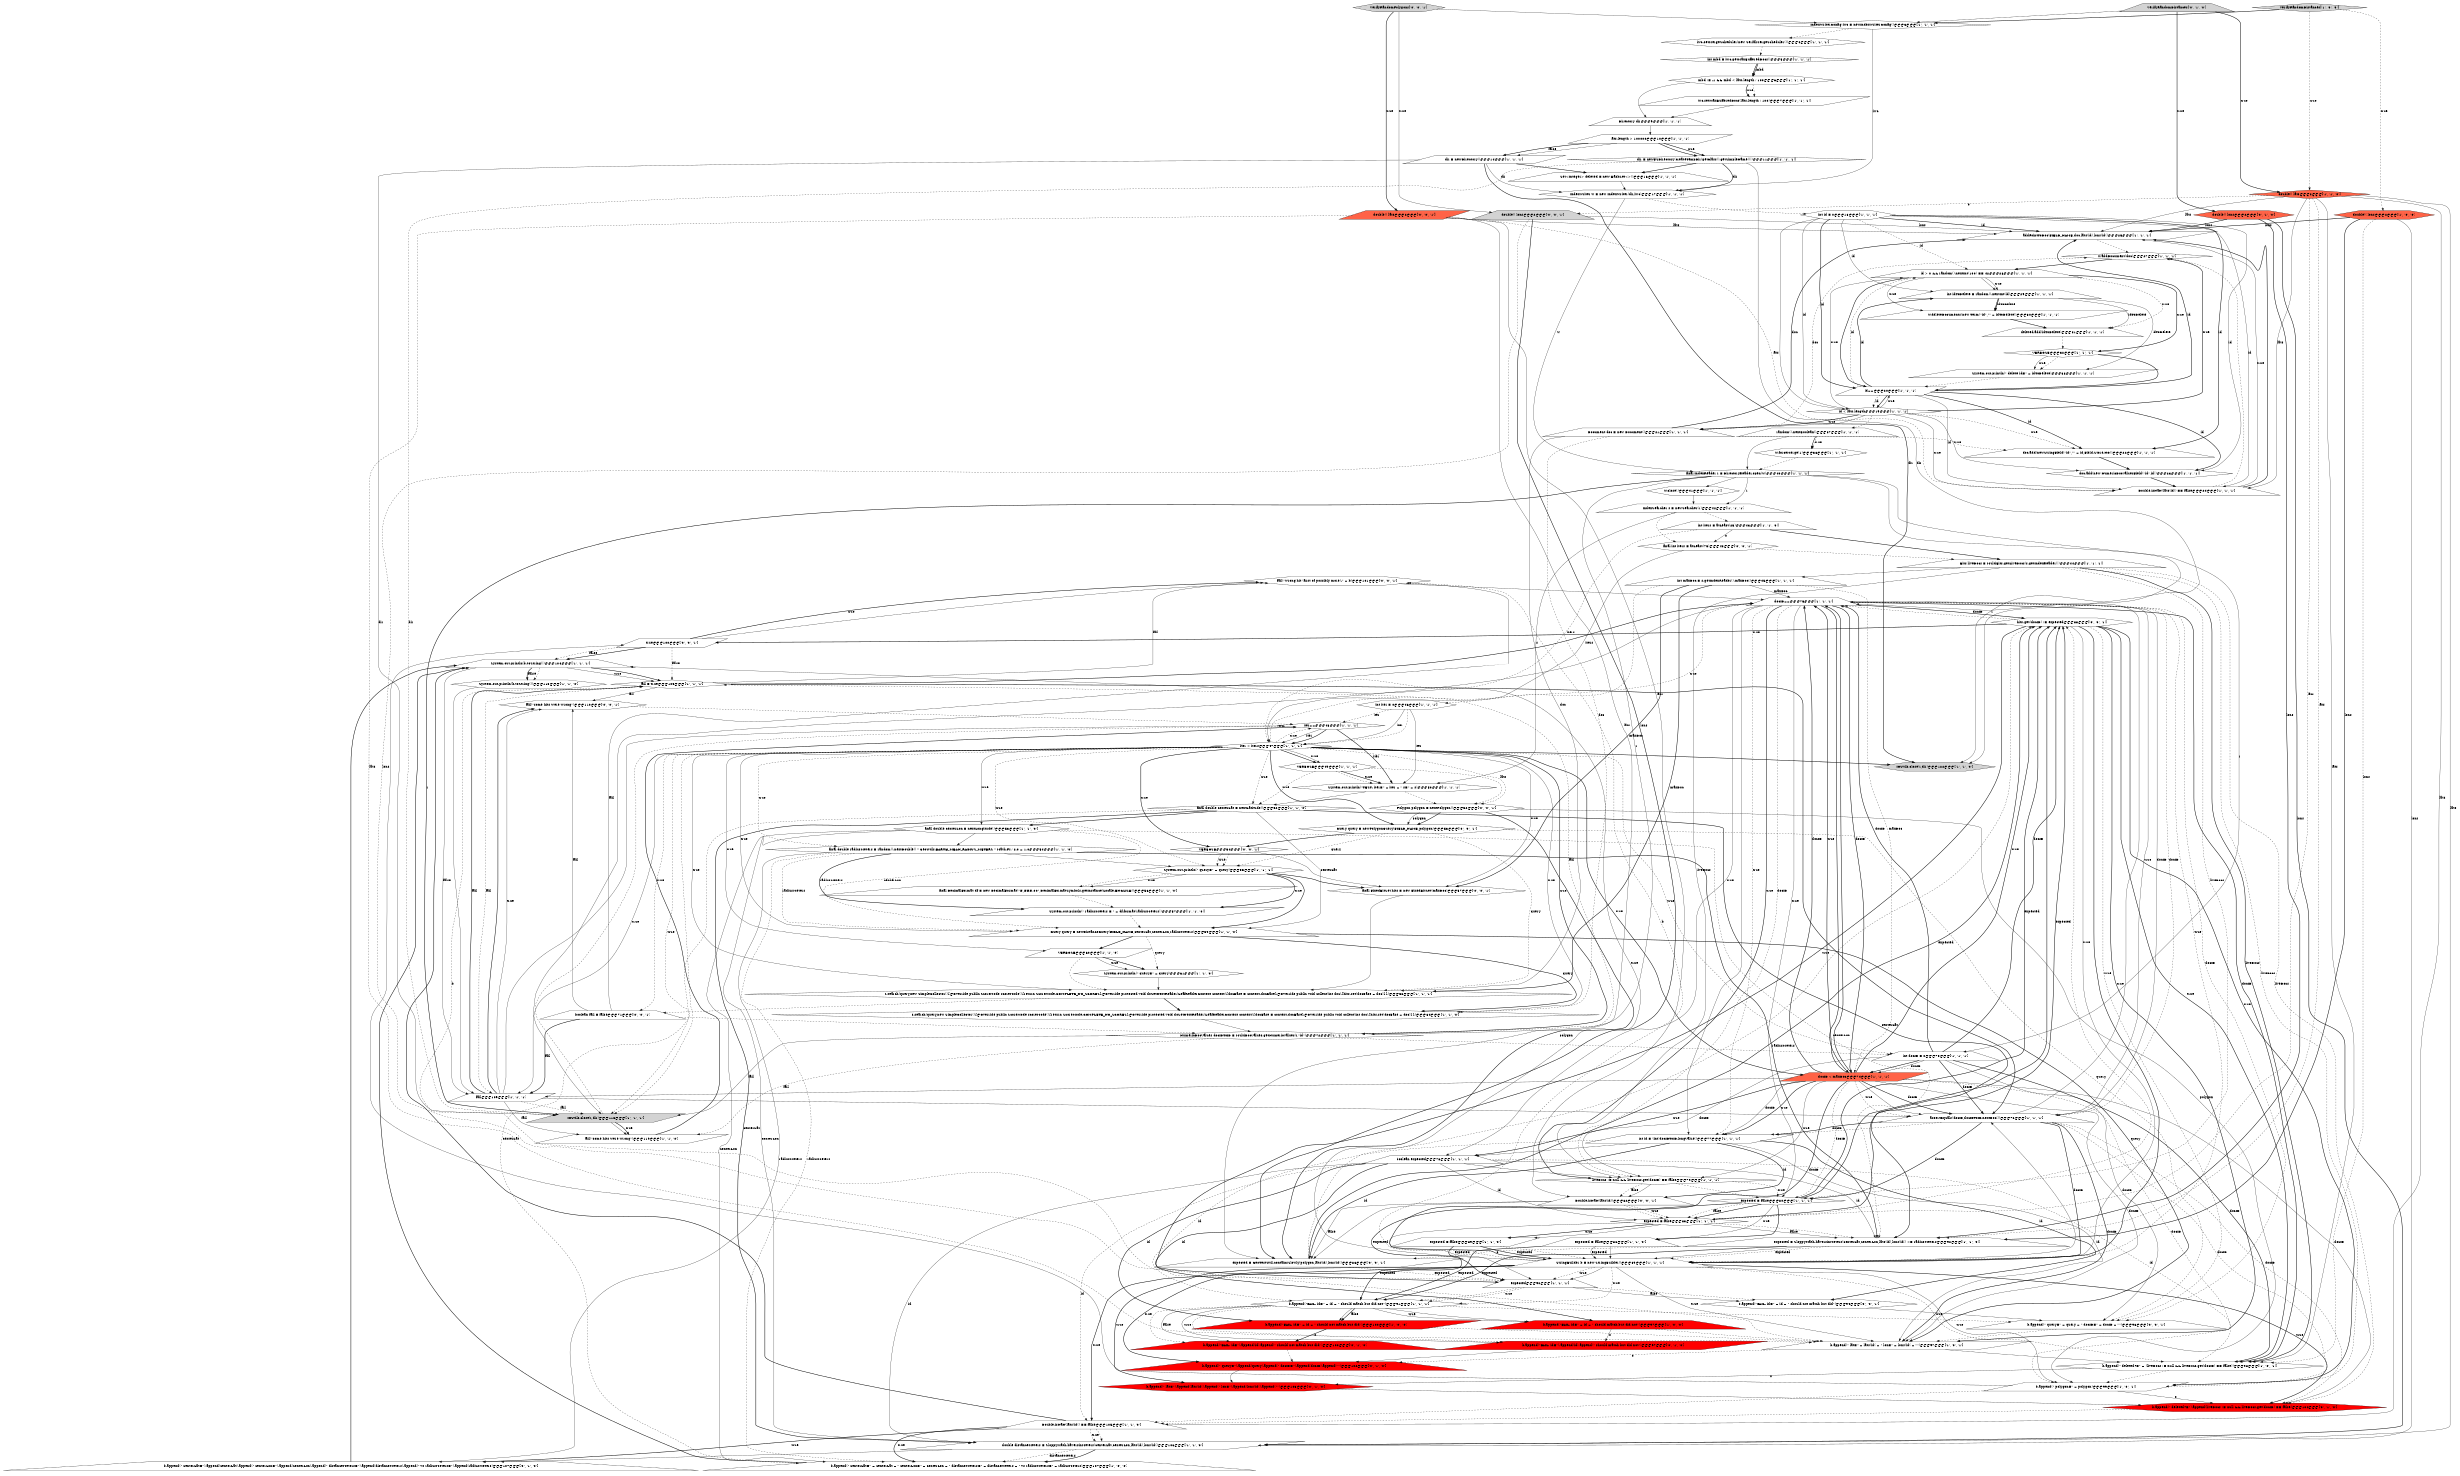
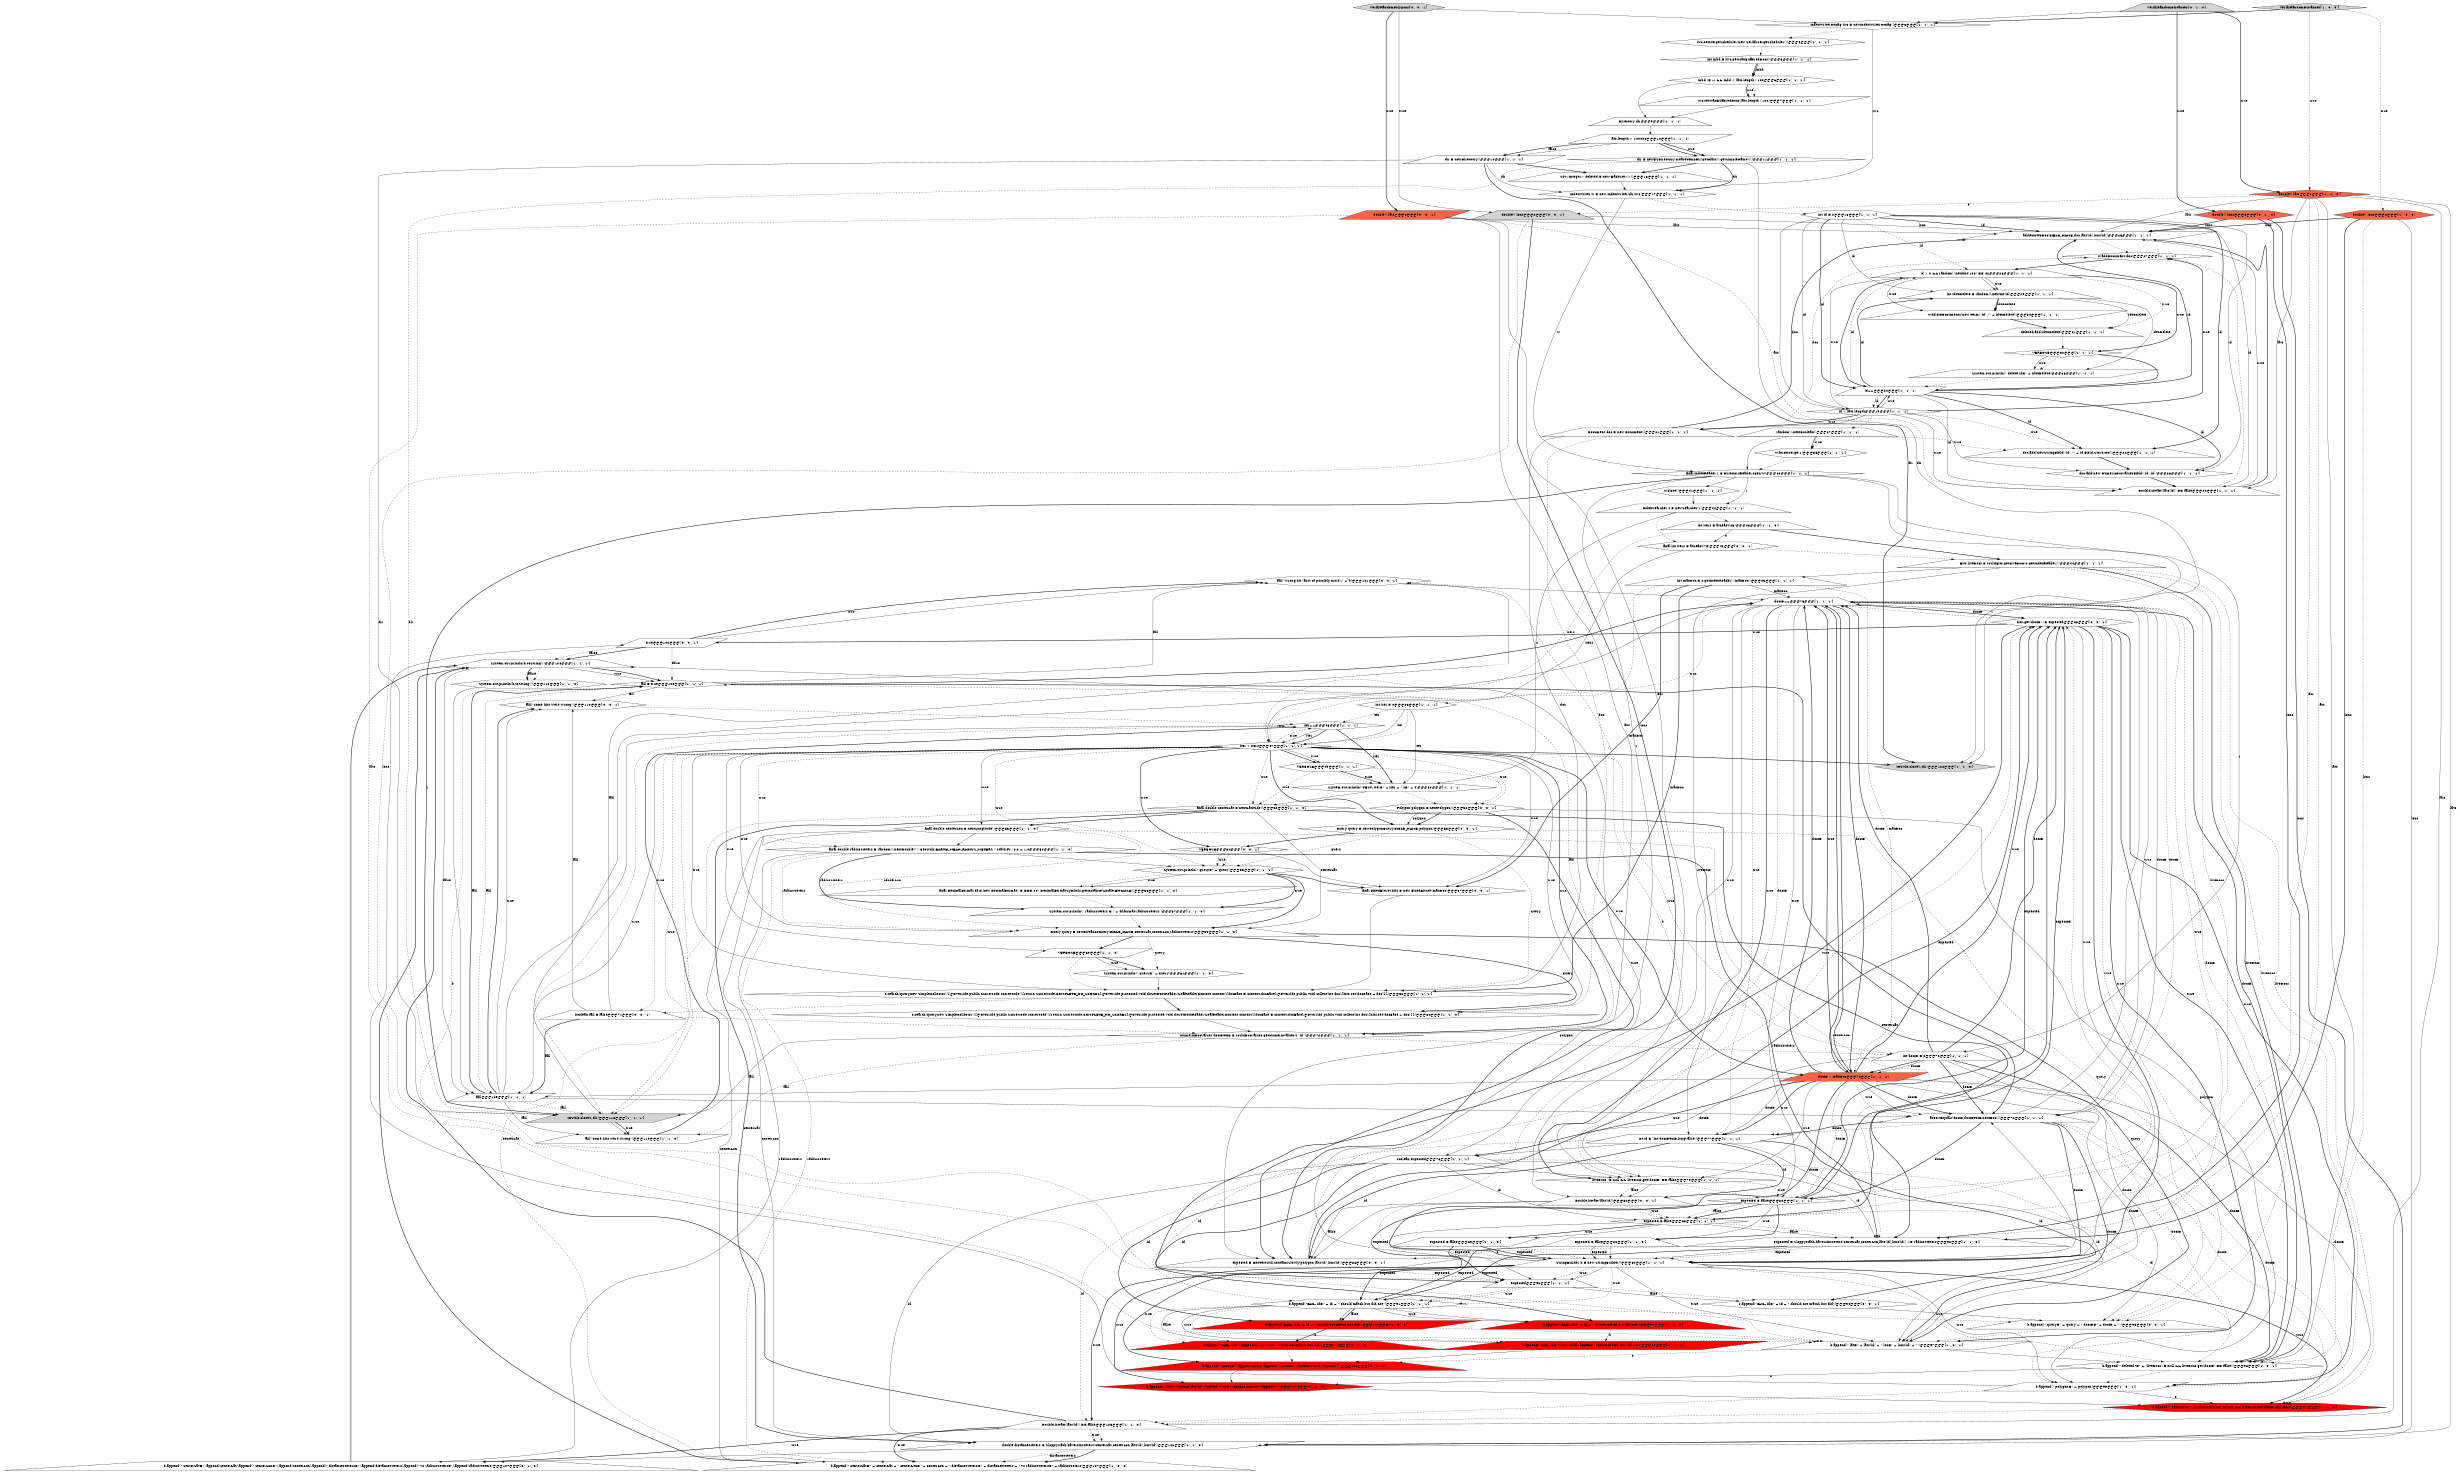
(1503, 777) -> (1503, 777)
